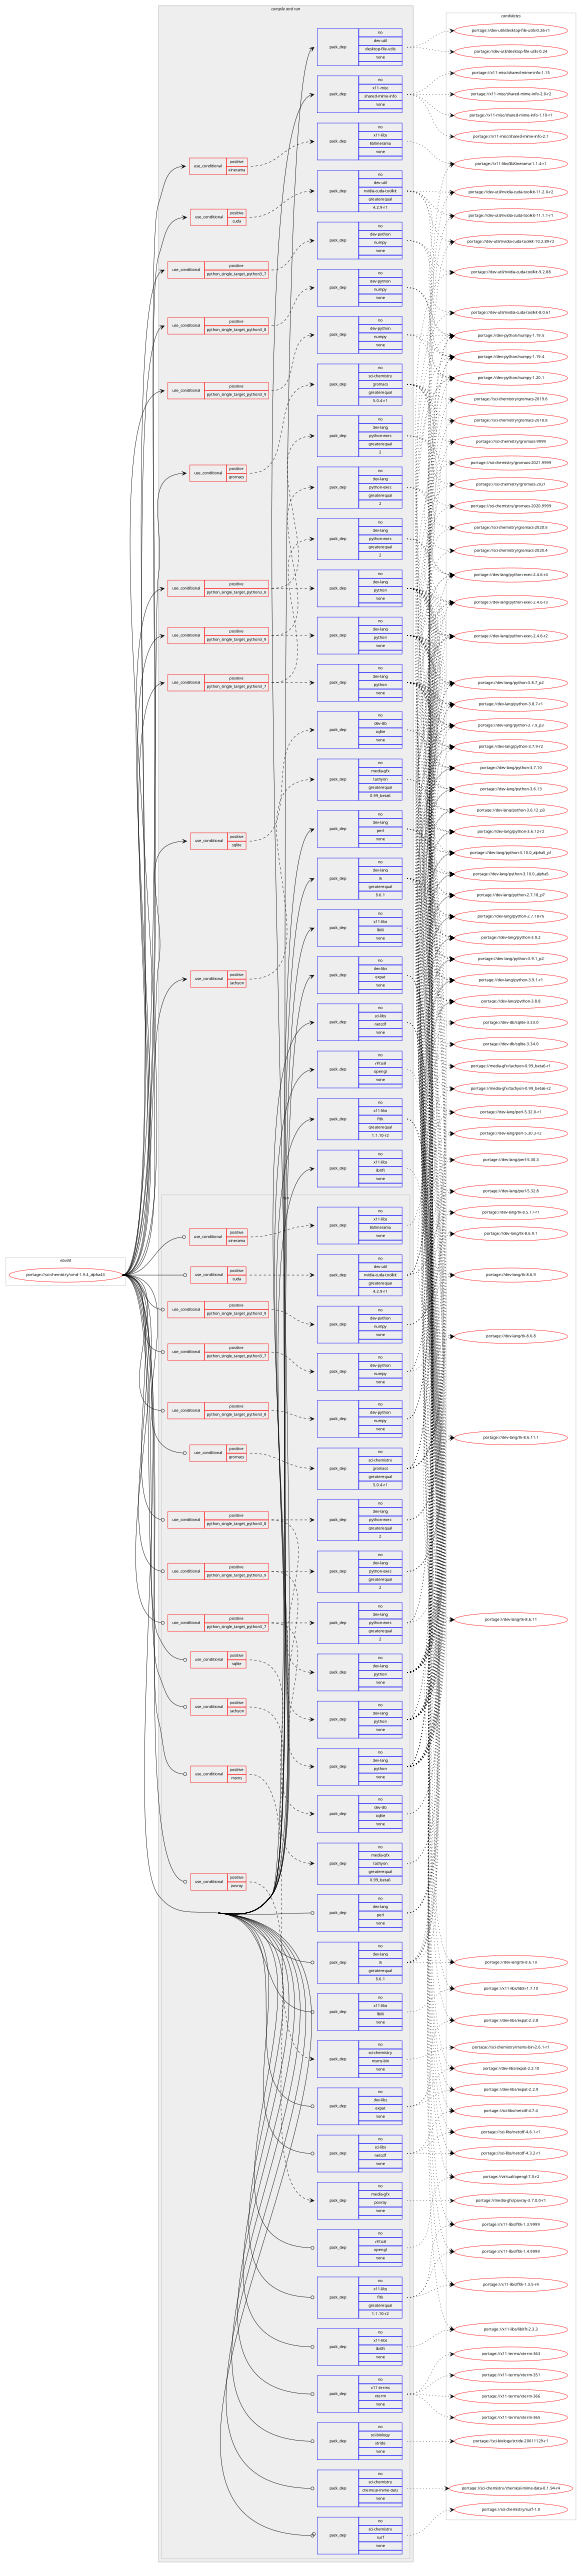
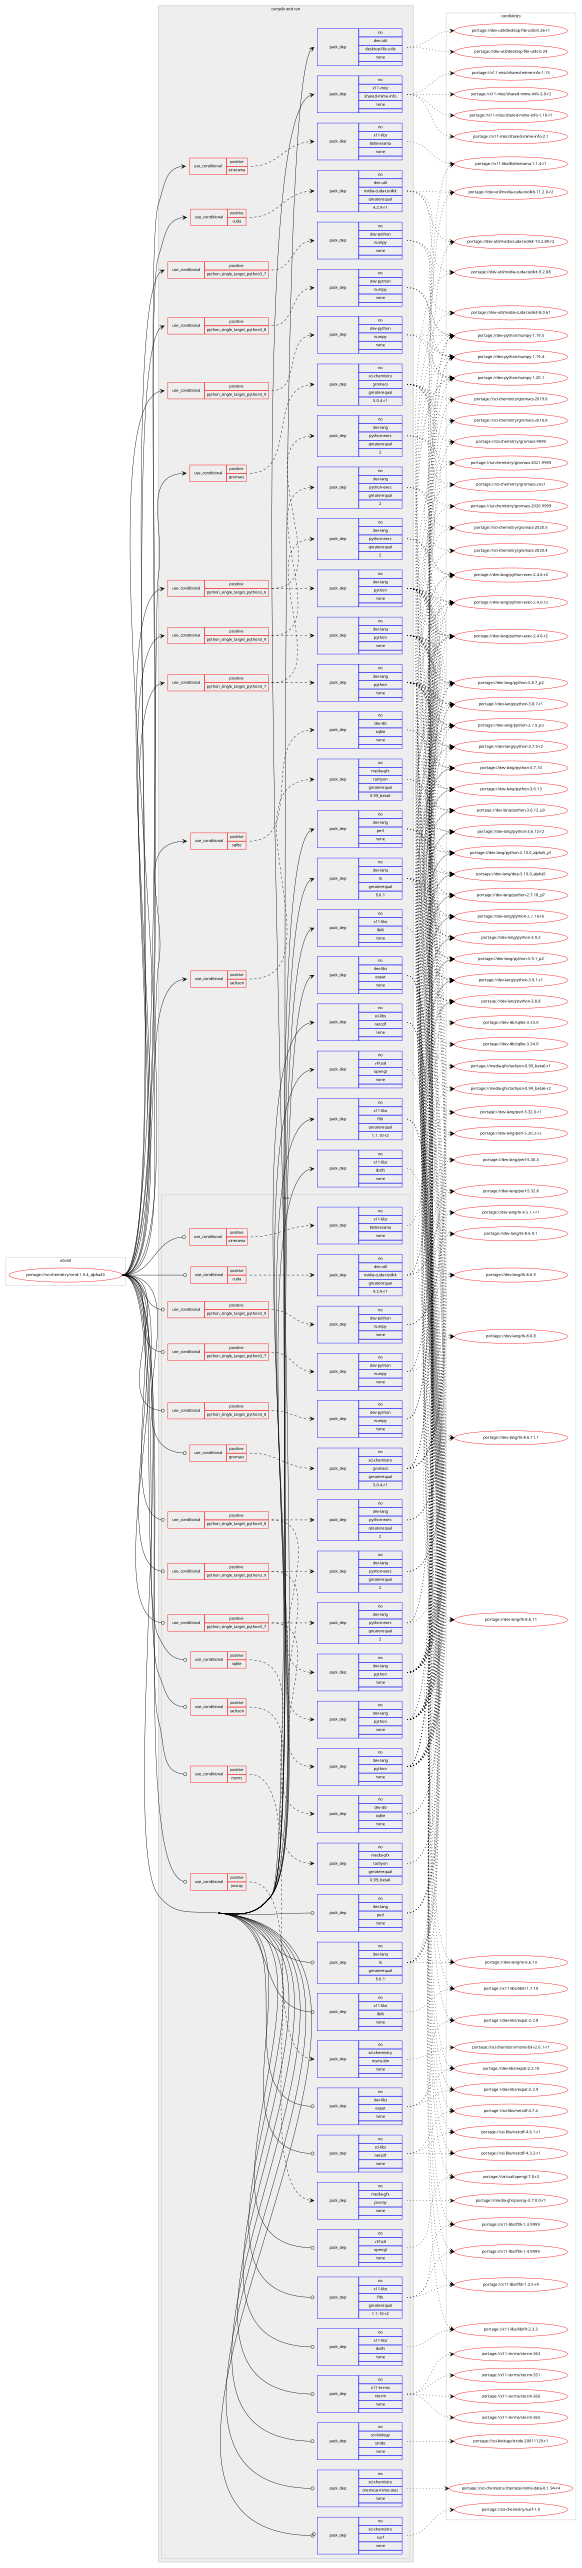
(511, 216) -> none
(511, 874) -> (511, 874)
